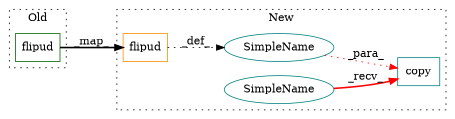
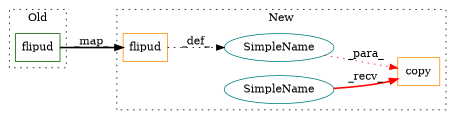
(419, 72) -> (419, 72)
